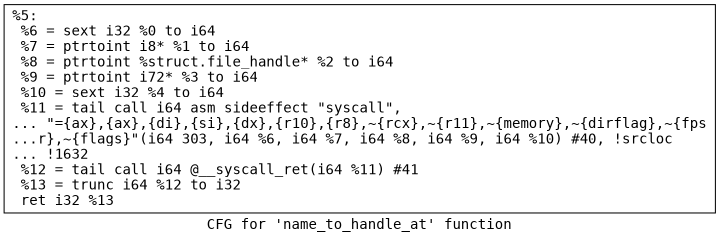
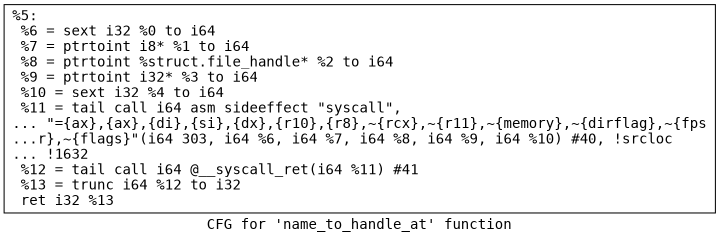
(135, 77) -> (135, 77)
